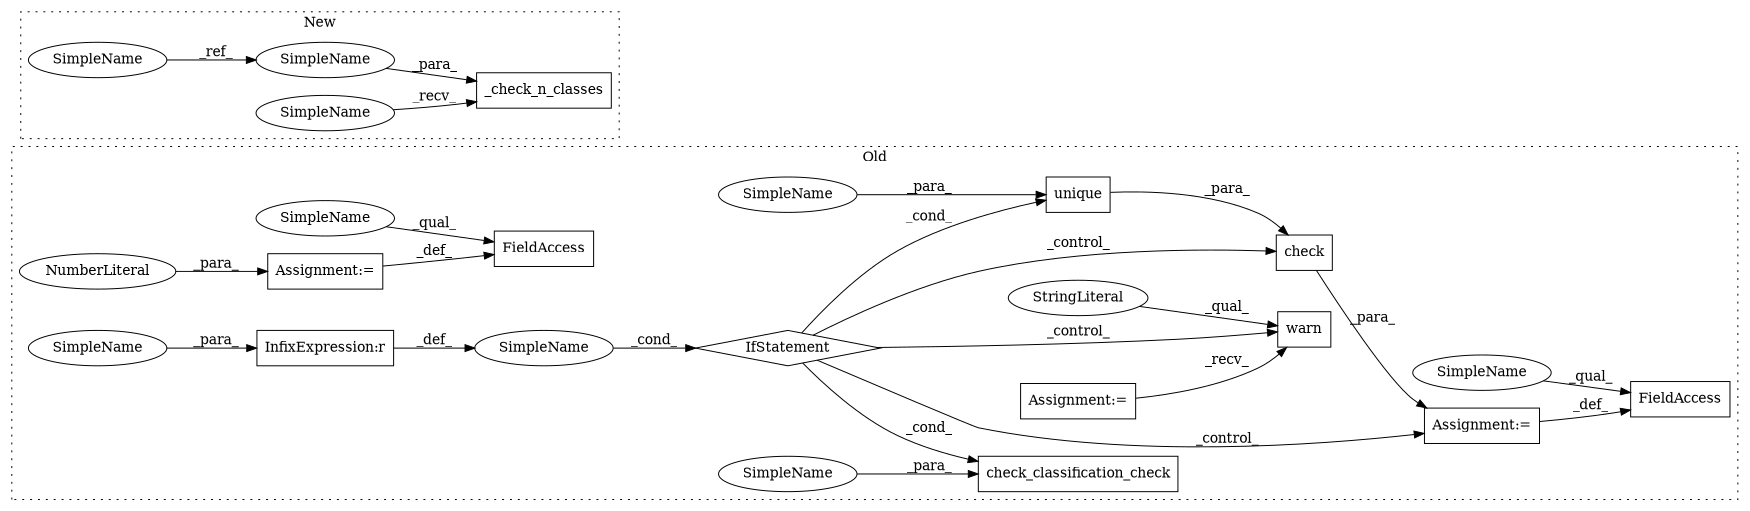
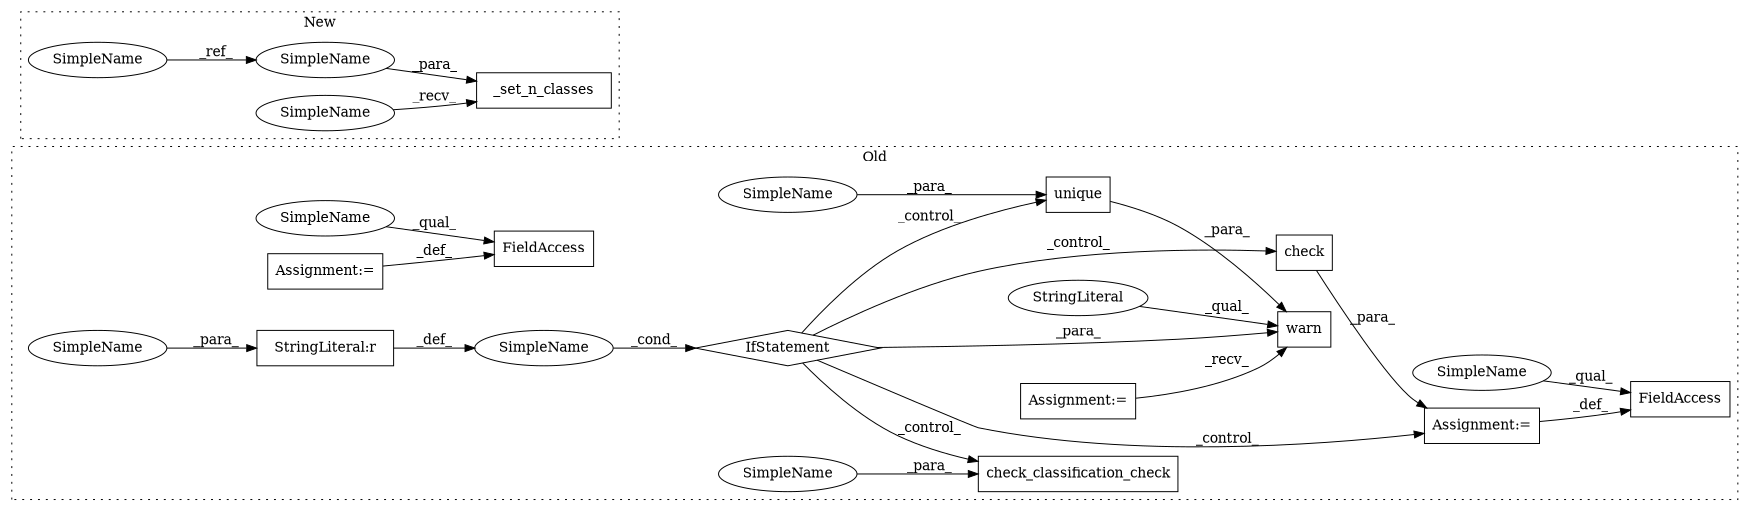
(544, 90) -> (544, 90)
(1199, 197) -> (1202, 241)
(929, 217) -> (929, 217)
(98, 271) -> none
(1078, 332) -> (1078, 332)
(325, 348) -> (325, 348)
(929, 428) -> (929, 428)
